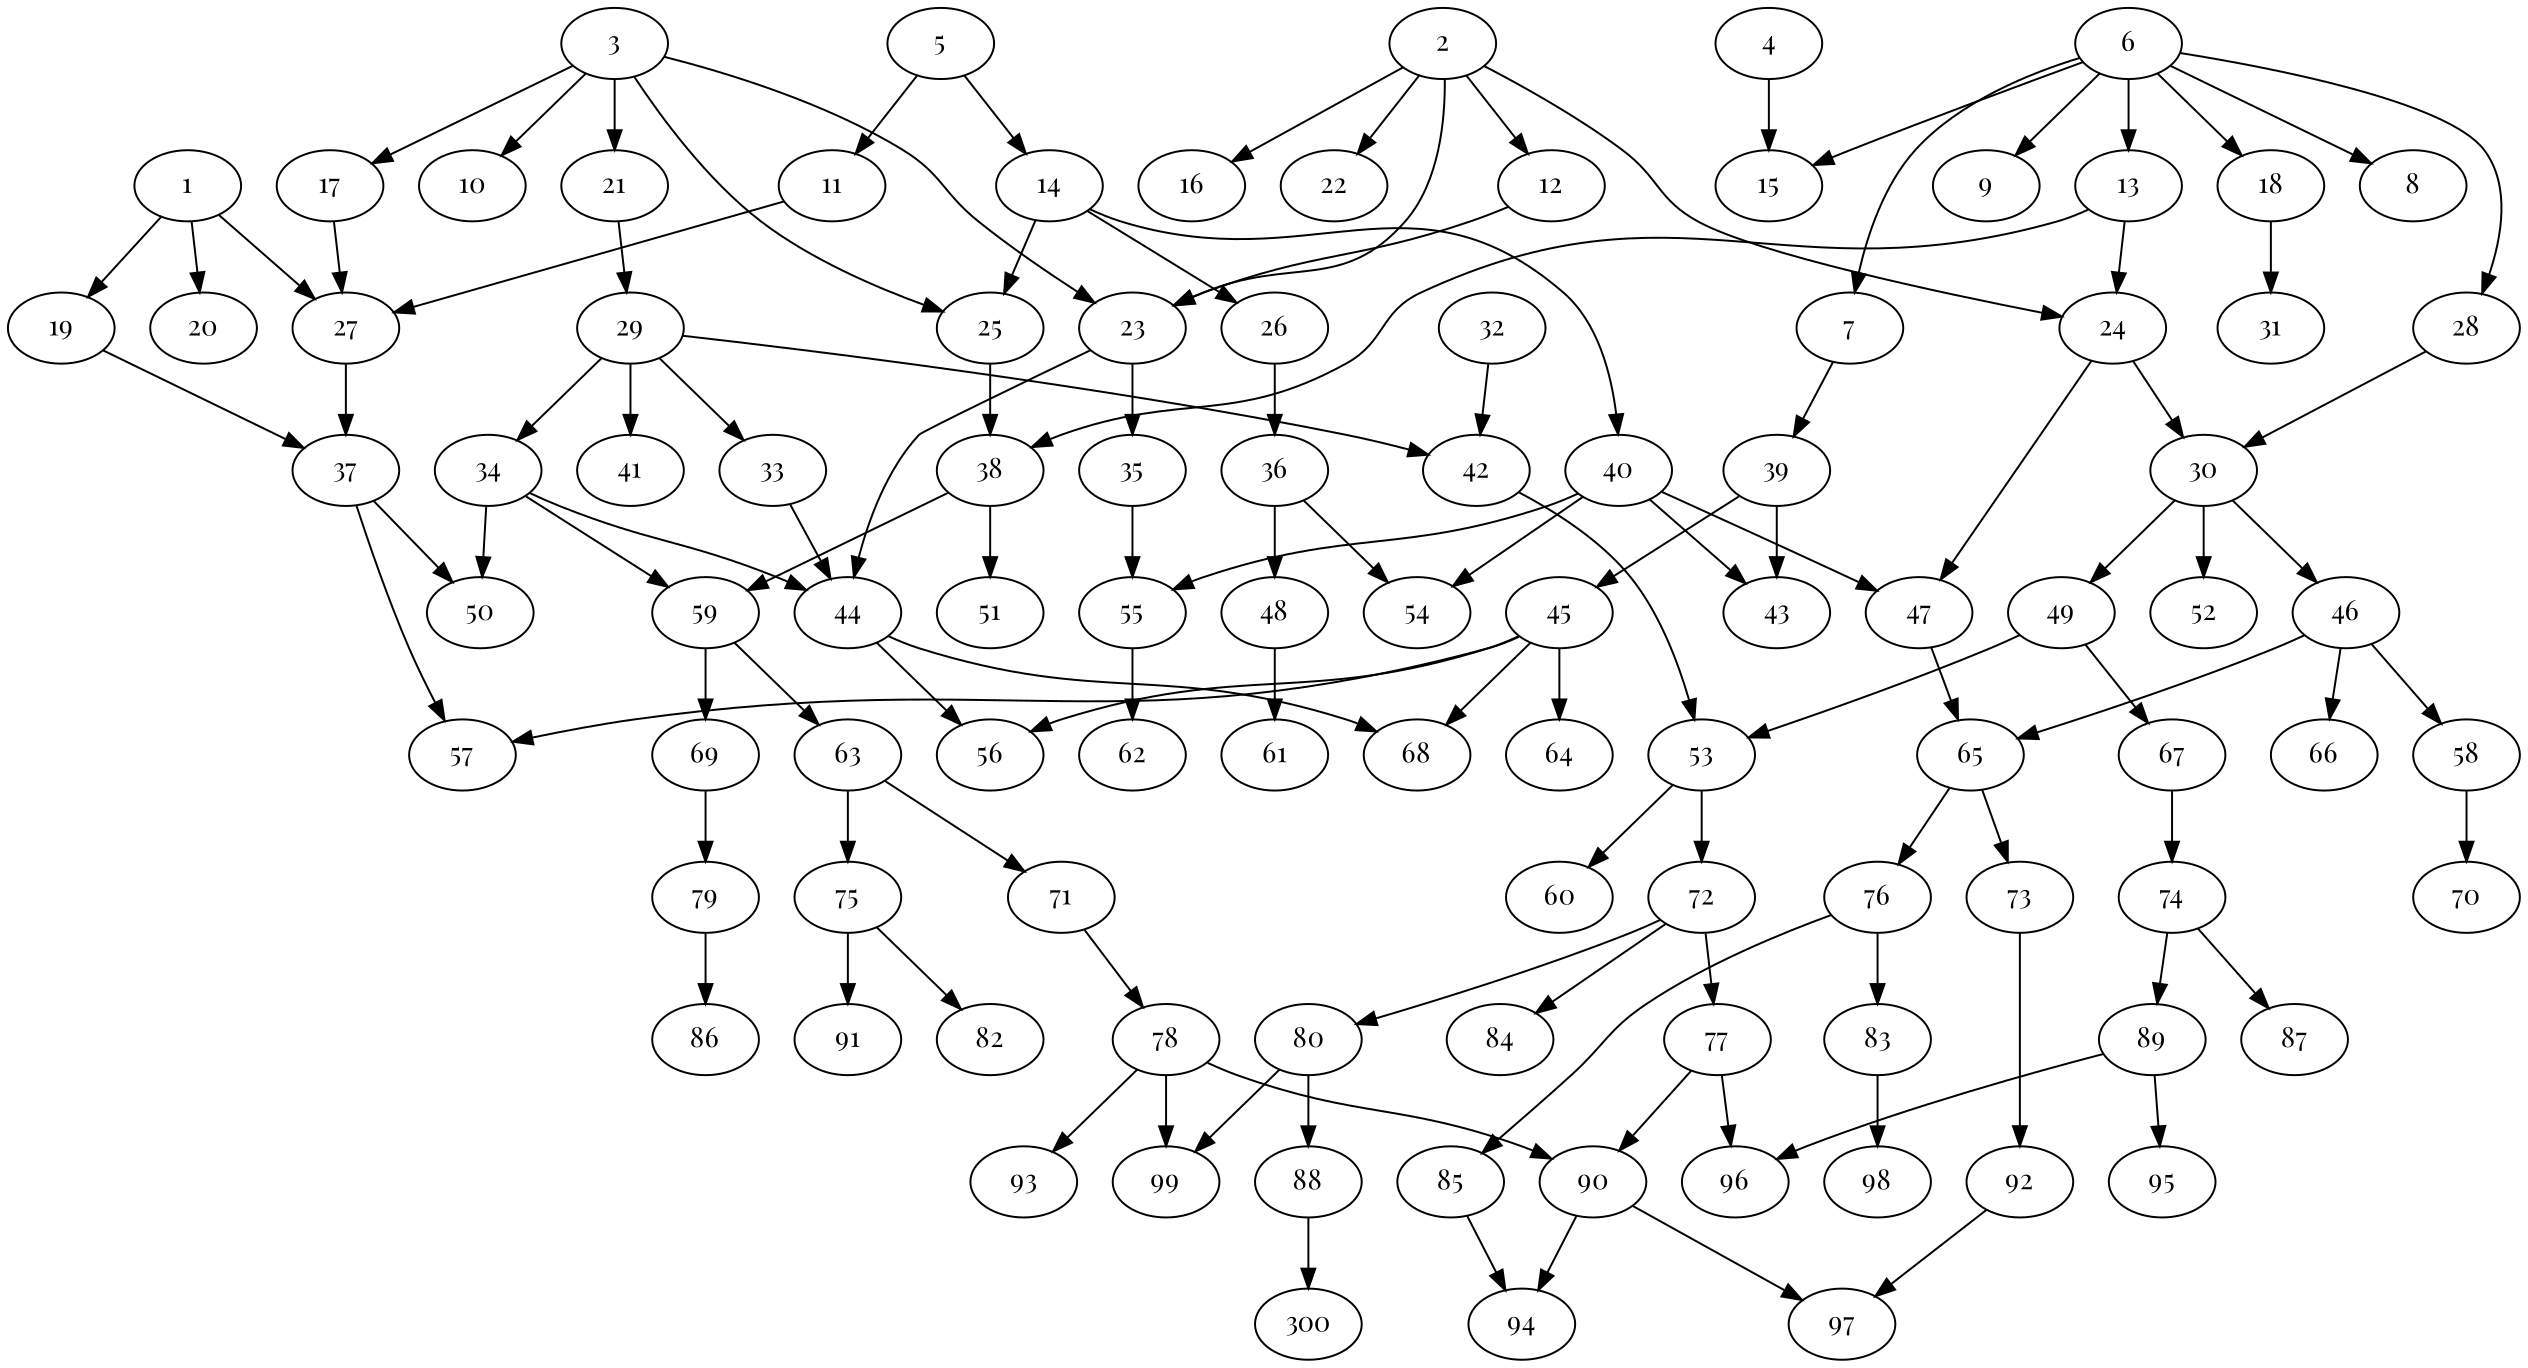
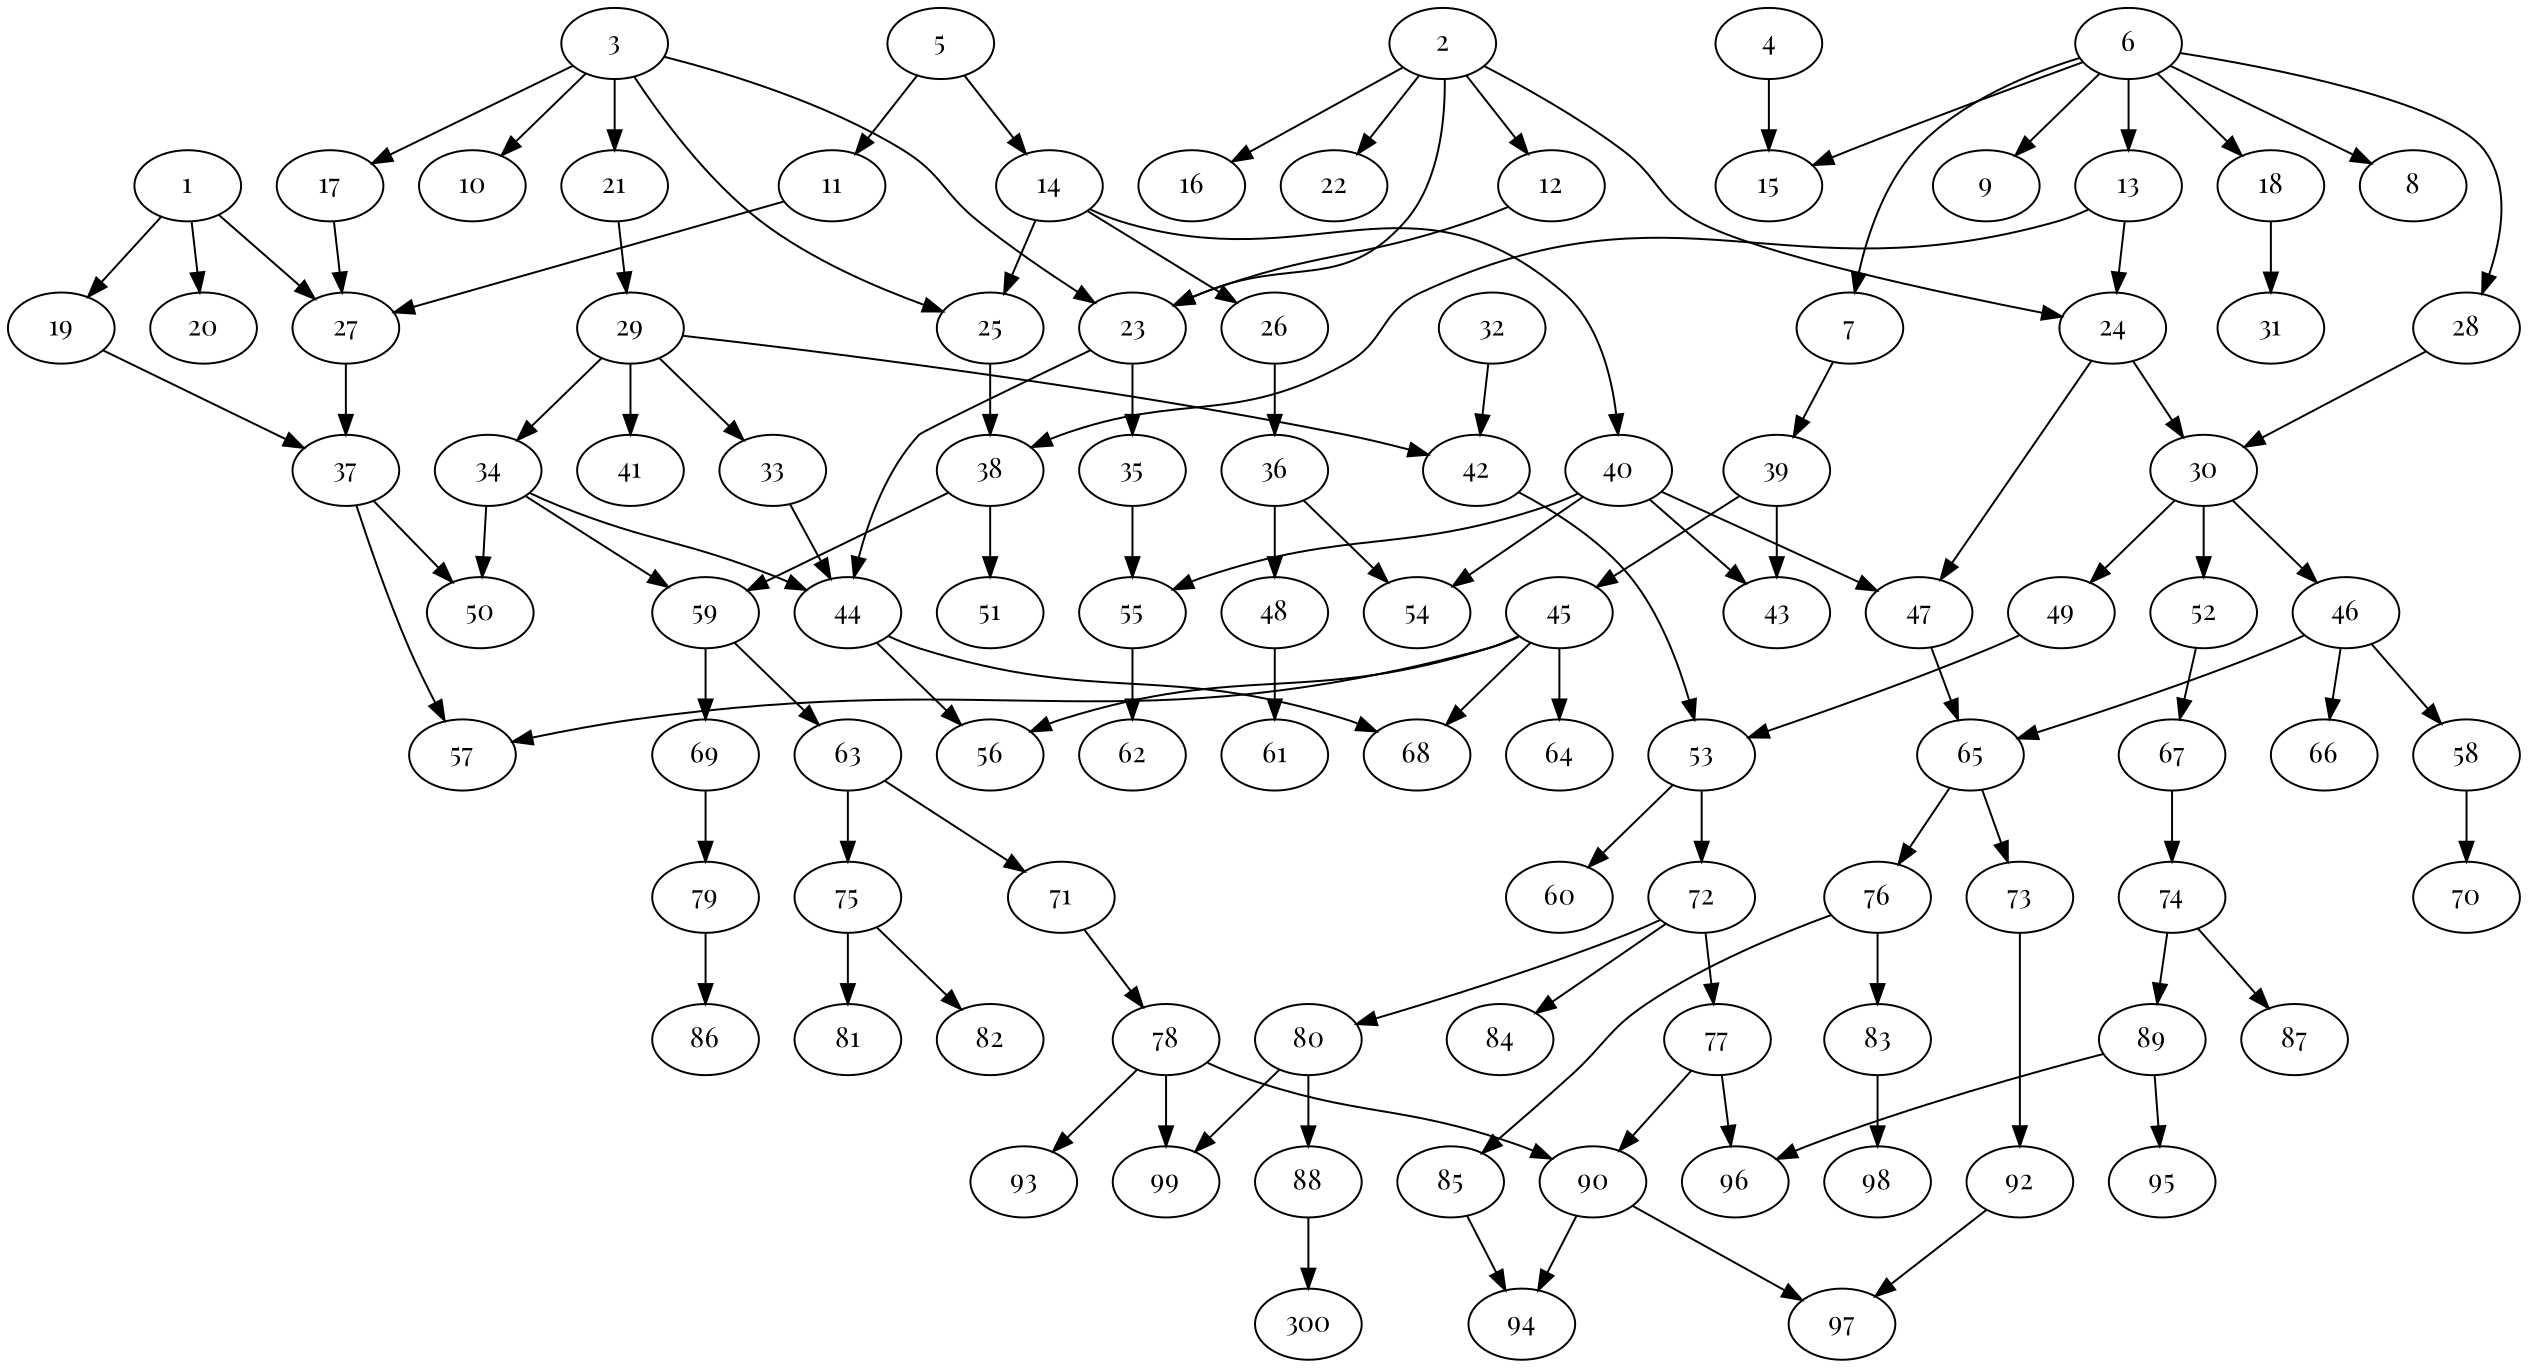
(2111, 676) -> (2192, 667)
(848, 1040) -> (848, 1040)
